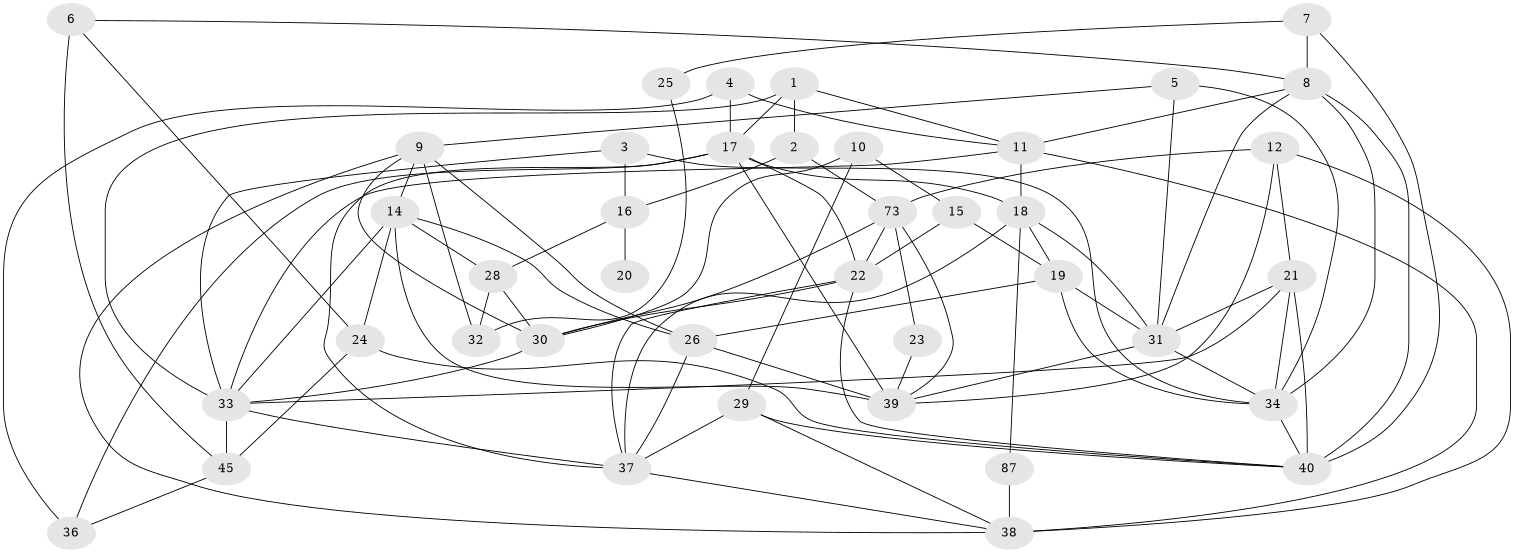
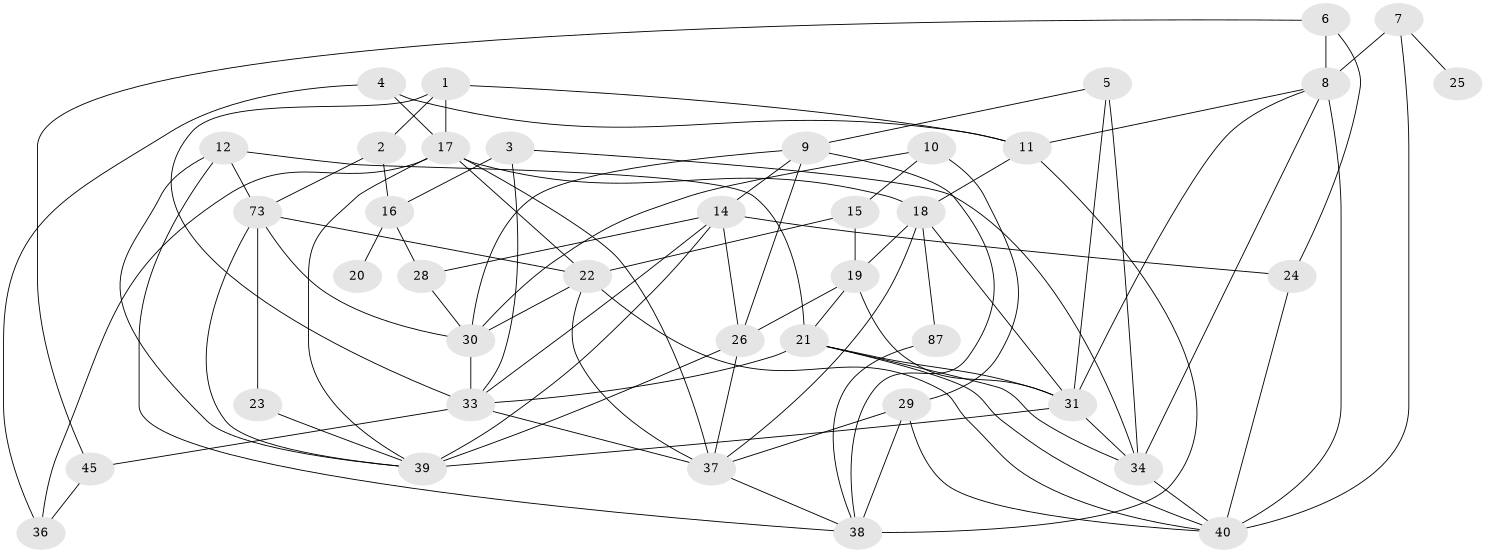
(538, 175) -> none
(476, 341) -> none
(1123, 375) -> (830, 309)
(291, 407) -> none
